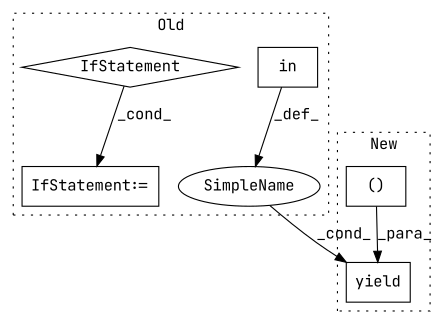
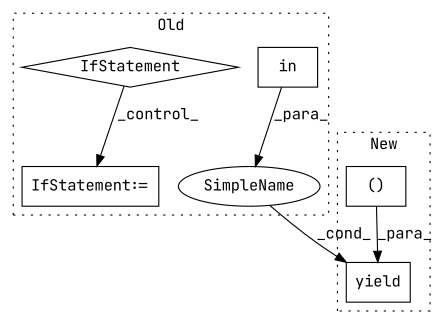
(144, 115) -> (158, 115)
(297, 115) -> (301, 115)
